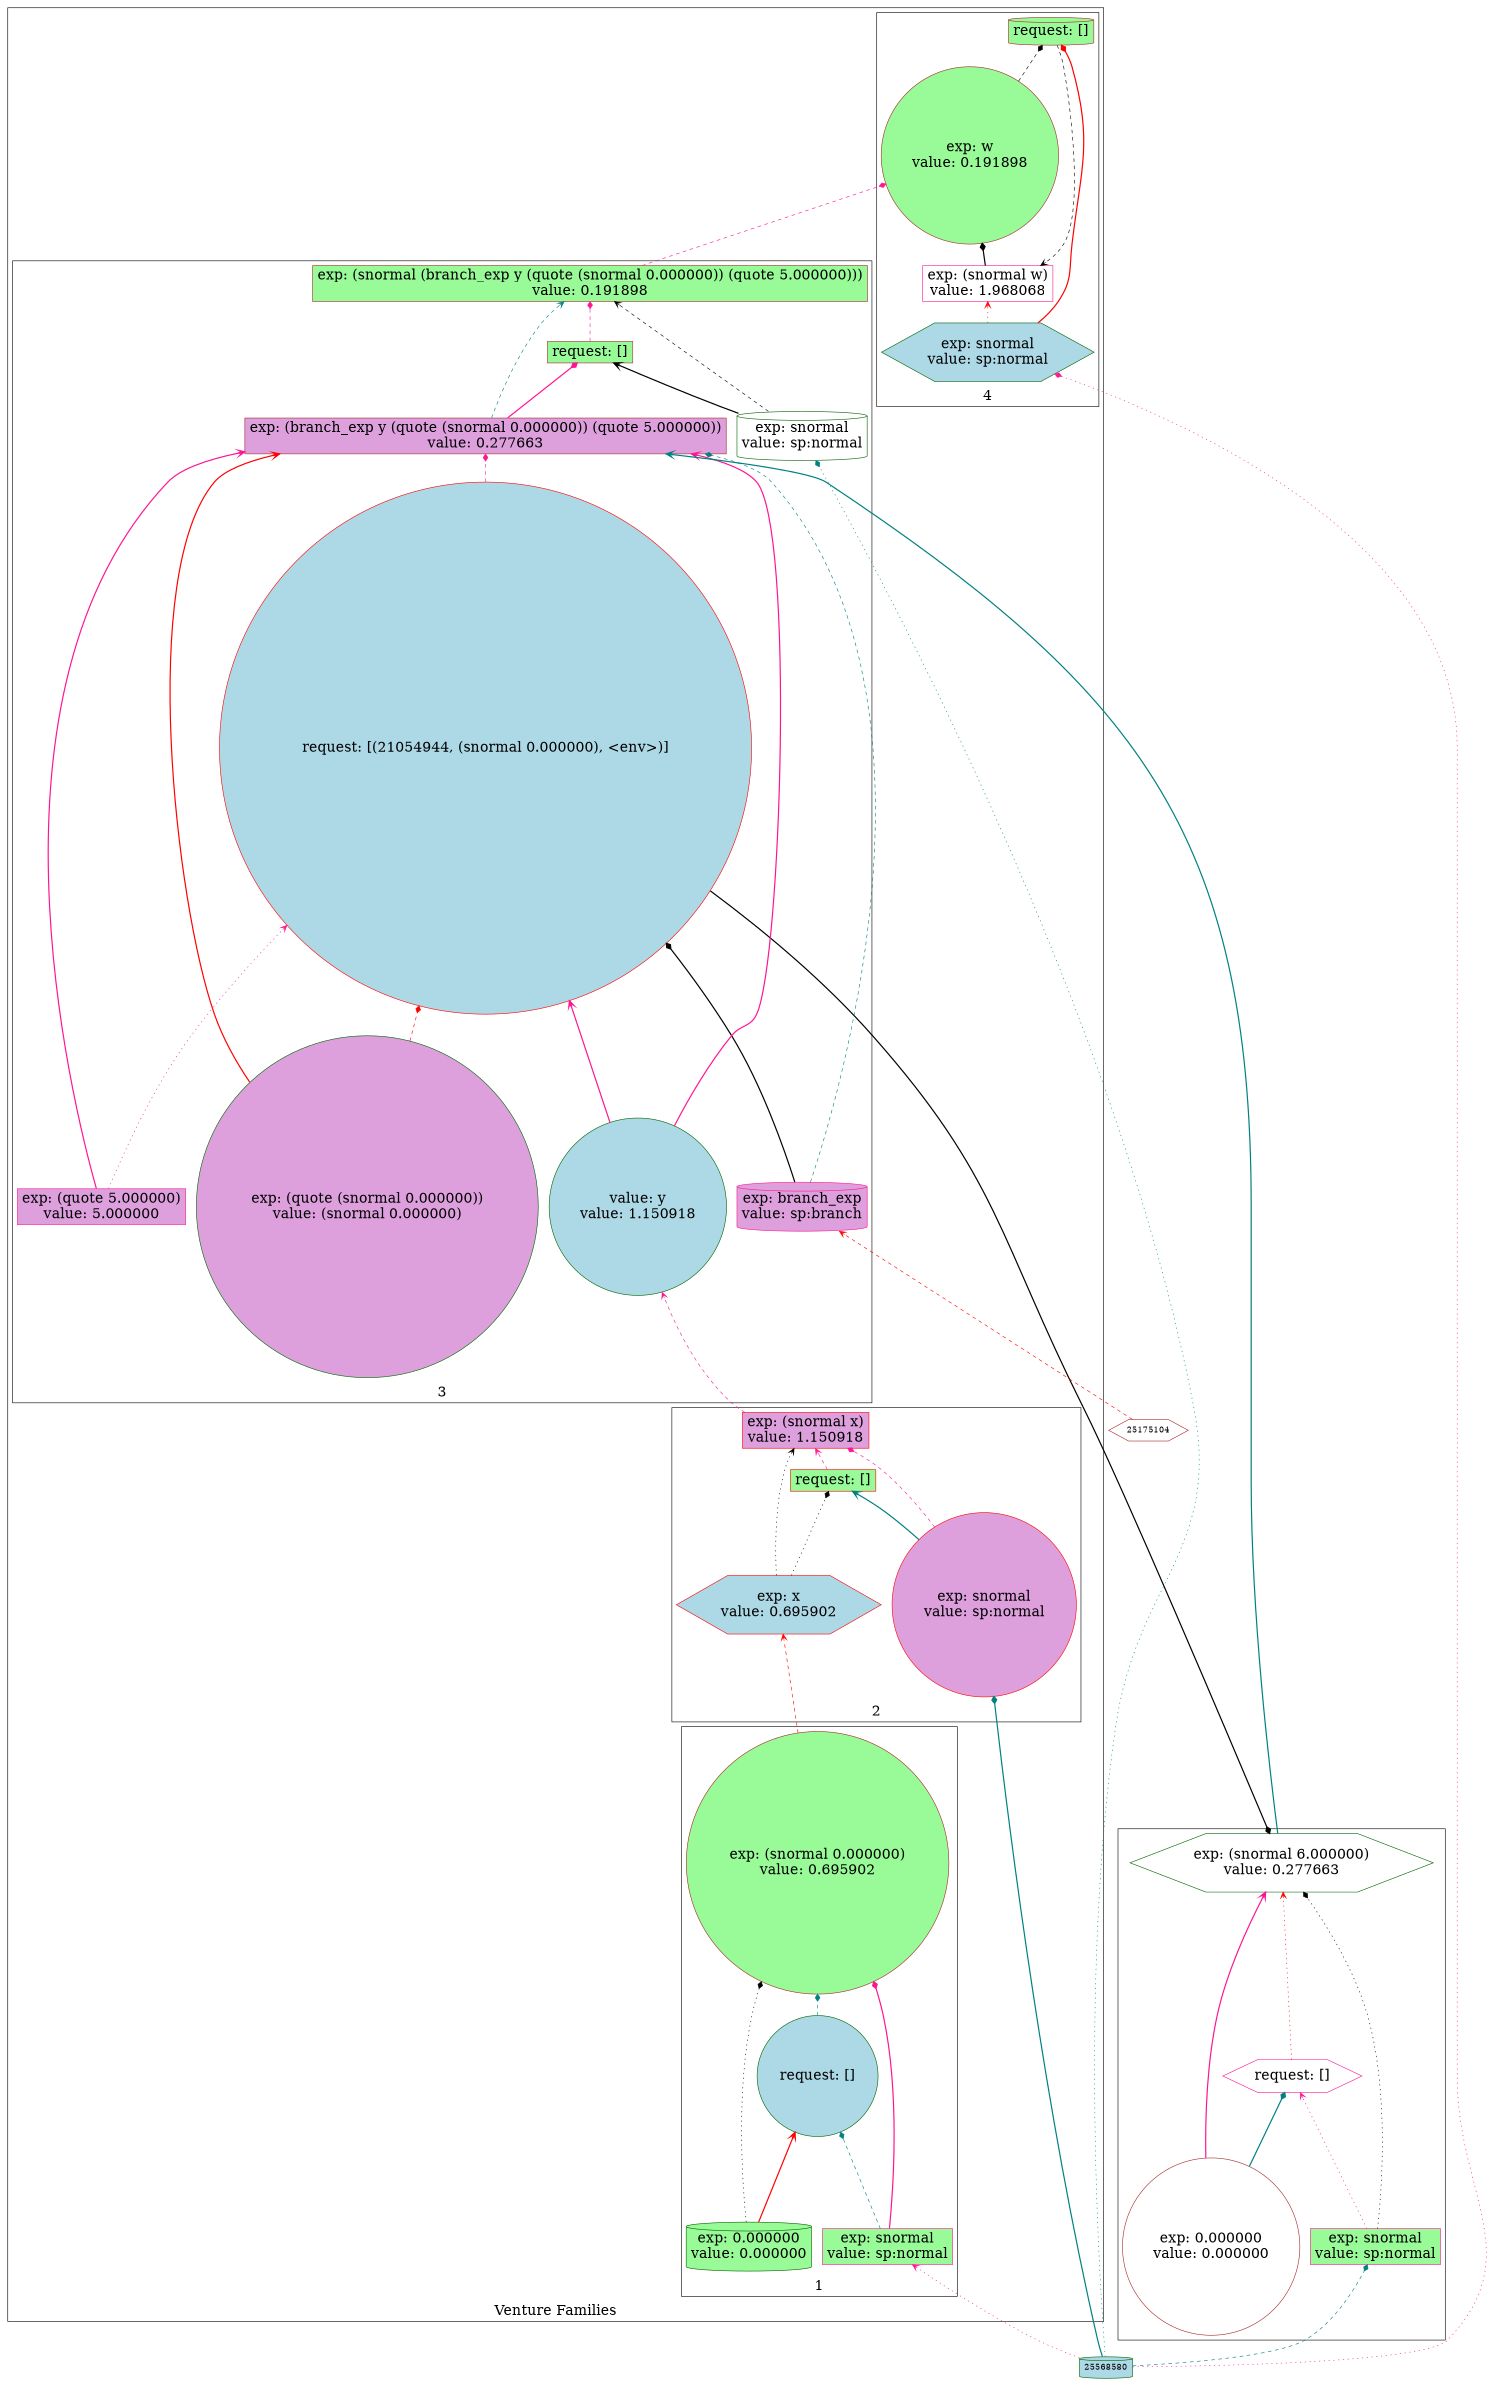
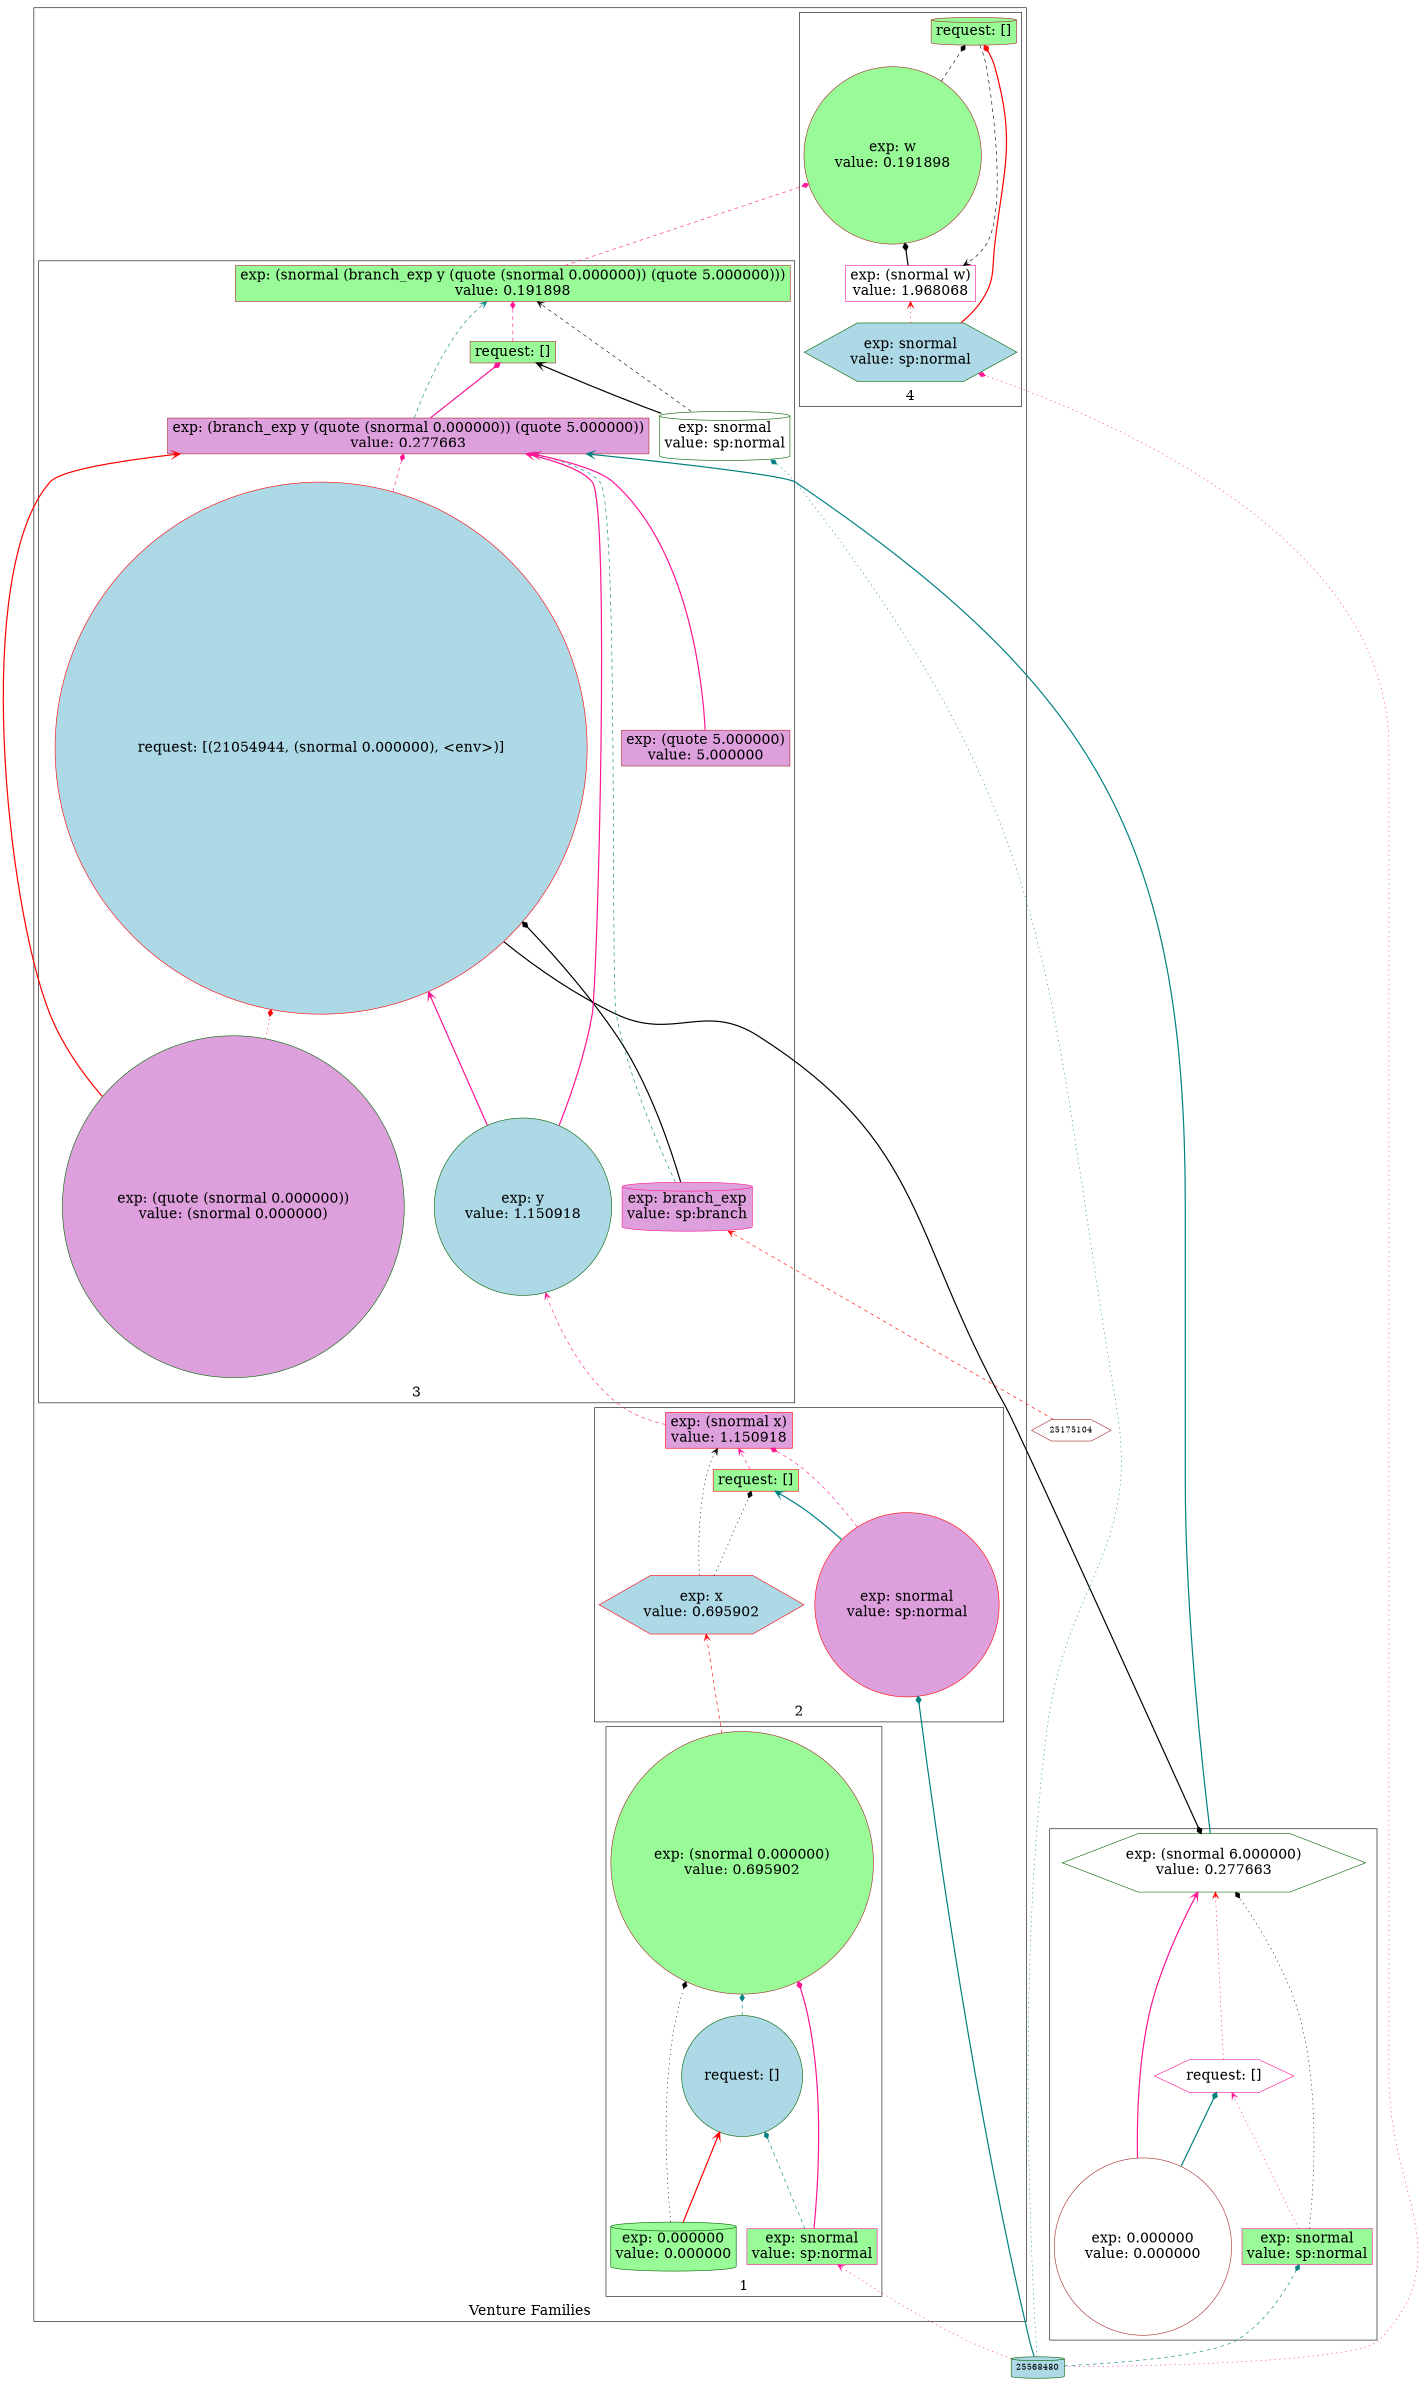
(414, 1027) -> (268, 1028)
(181, 1050) -> none
(102, 1207) -> (706, 748)
(638, 1207) -> (523, 1207)
(1106, 2368) -> (1038, 2368)
